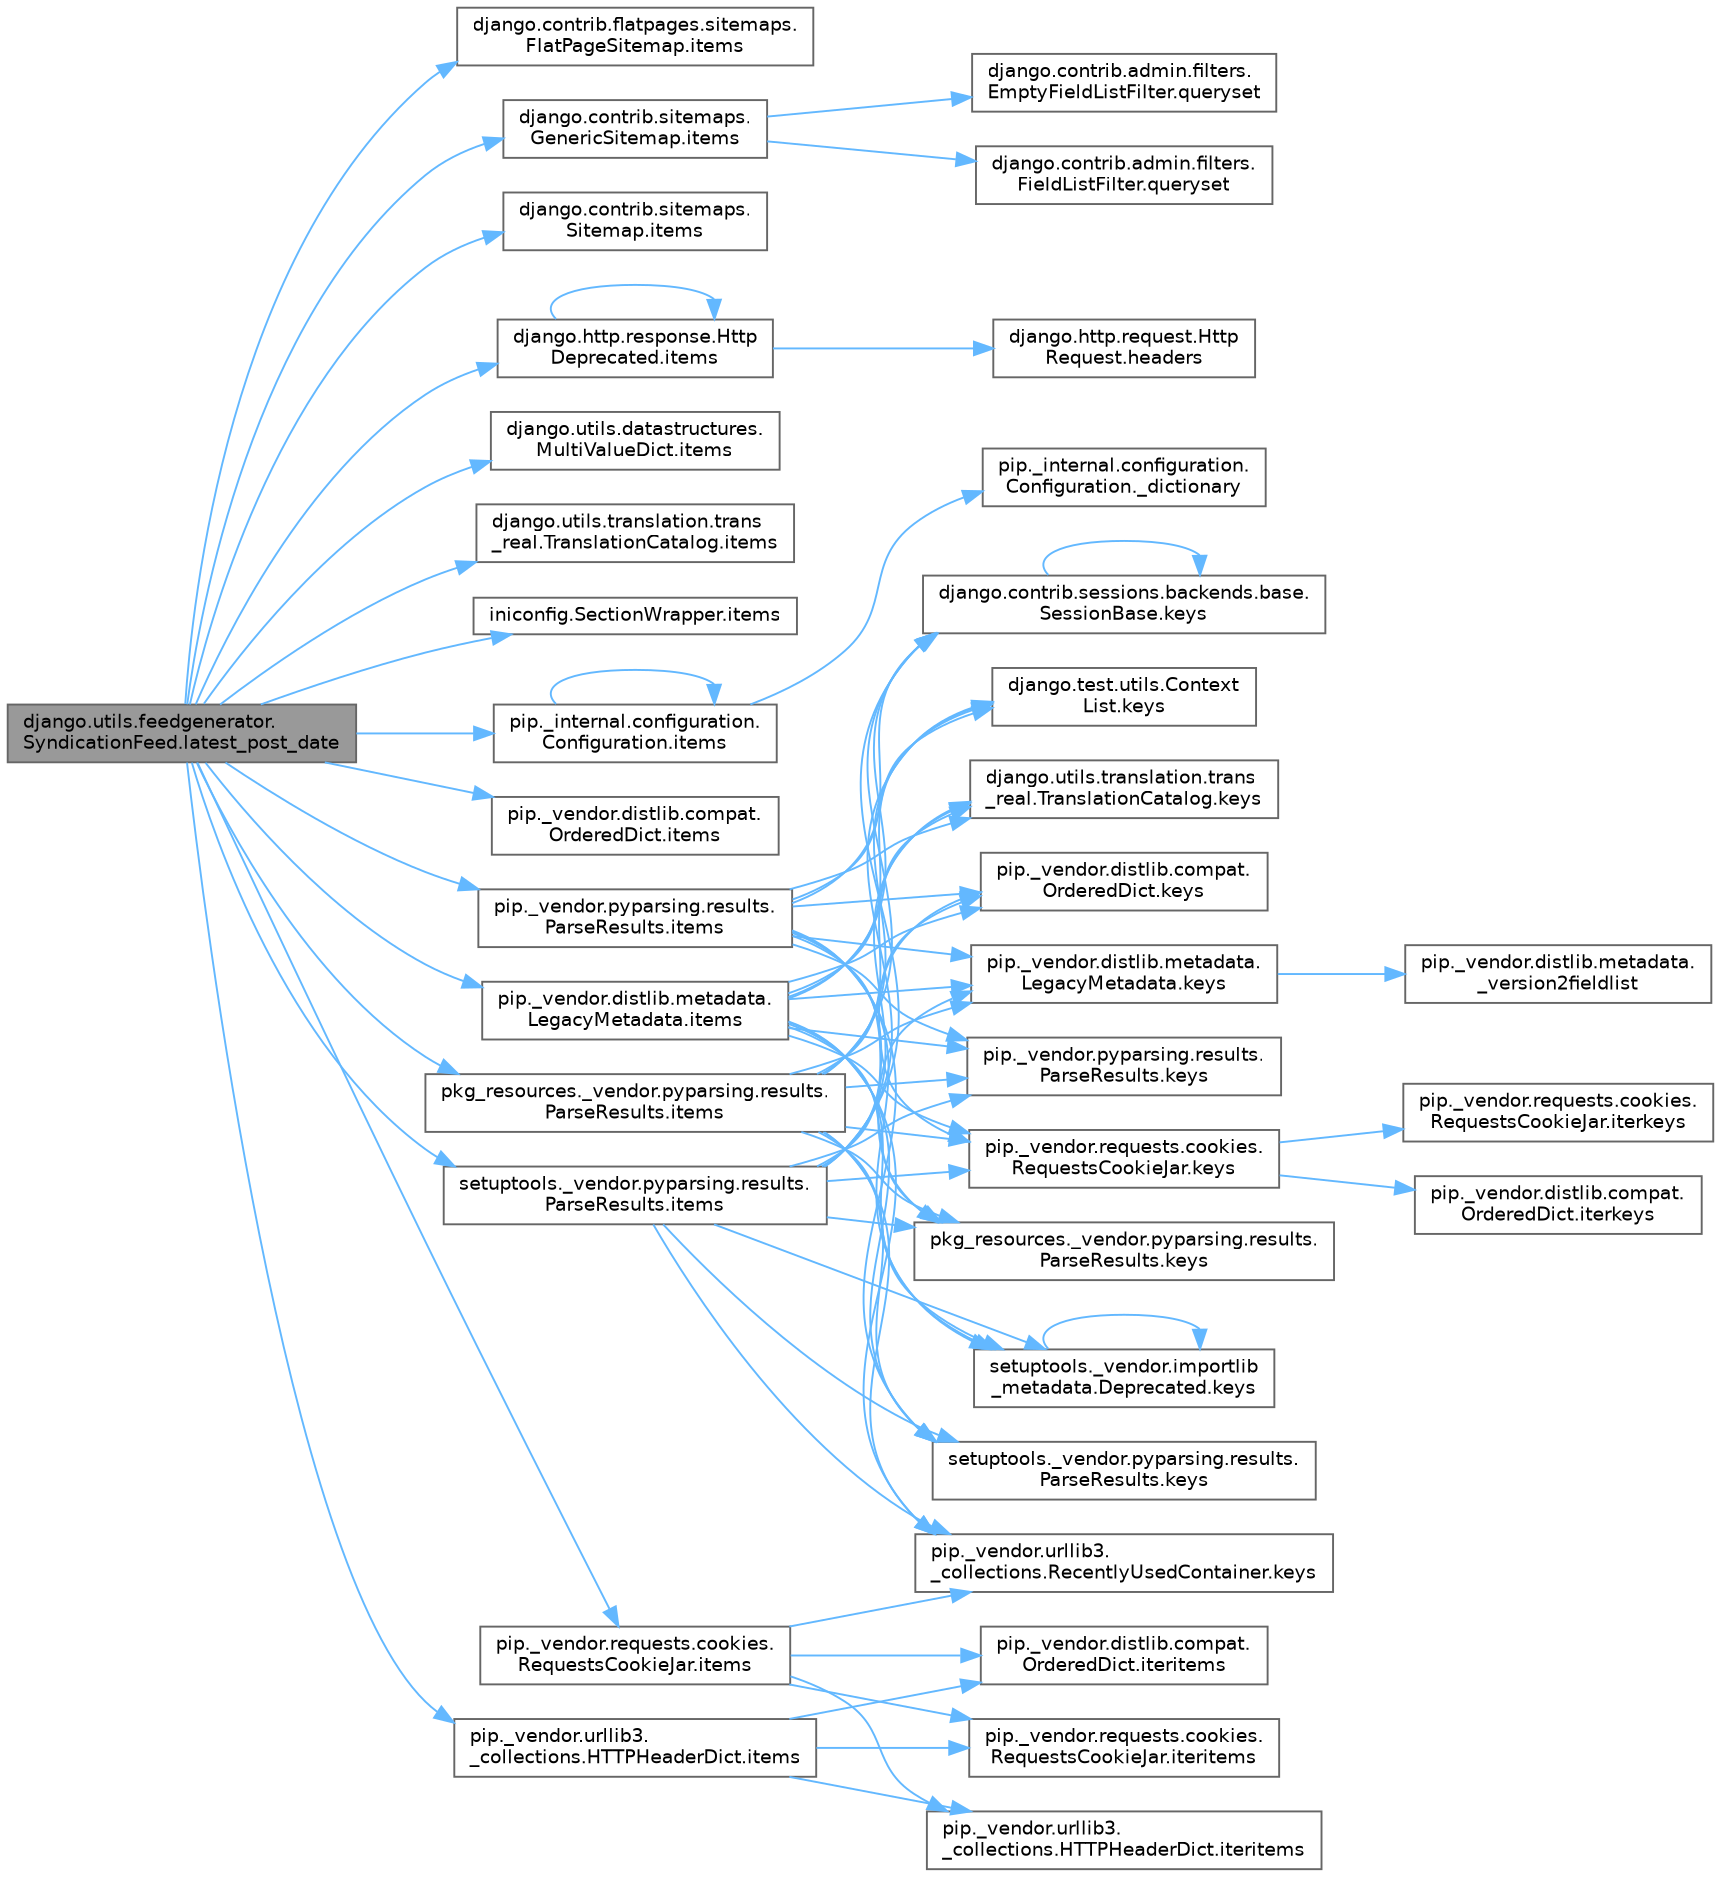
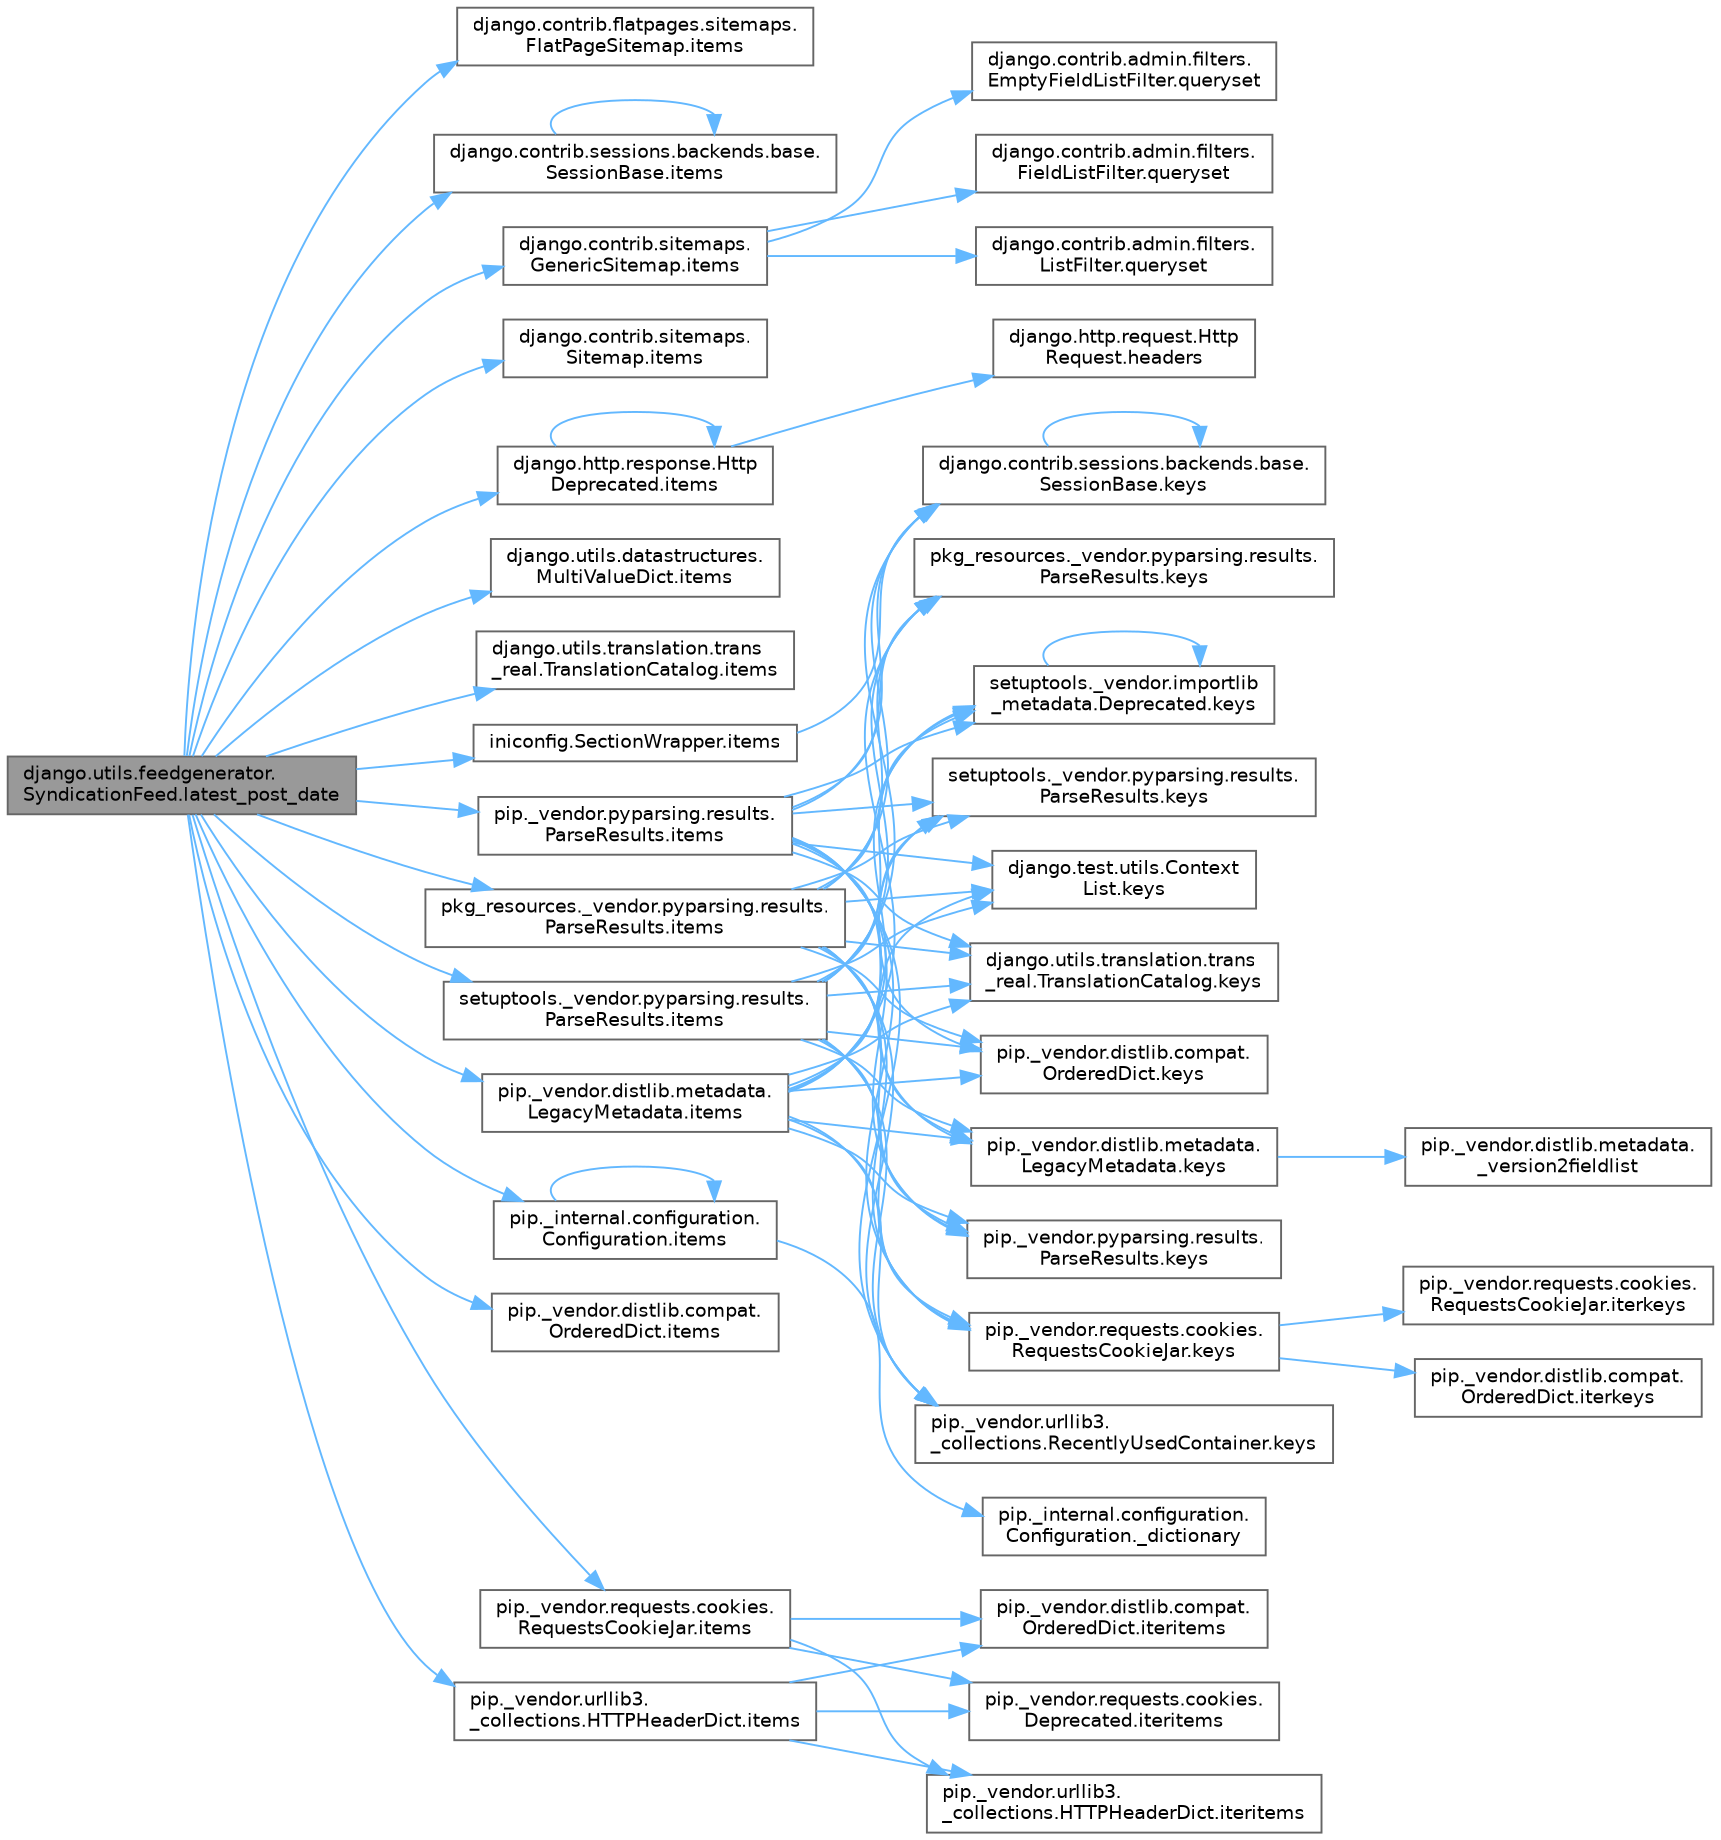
none -> (635, 164)
none -> (1124, 256)
(883, 837) -> (853, 697)
(870, 1611) -> (886, 1102)
(1124, 1748) -> (1124, 1711)
